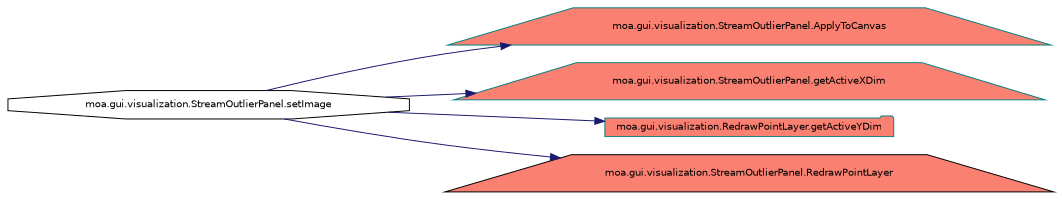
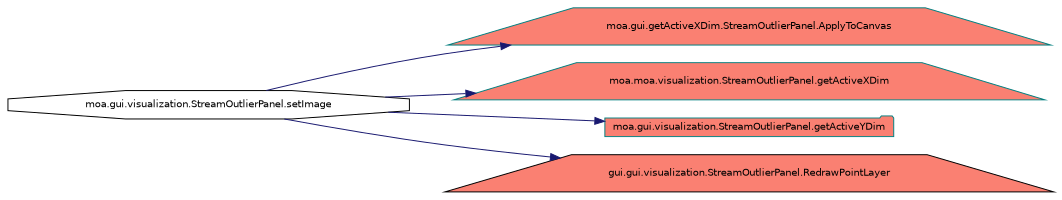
(749, 26) -> (749, 26)
(749, 81) -> (749, 81)
(749, 127) -> (749, 127)
(749, 173) -> (749, 173)
